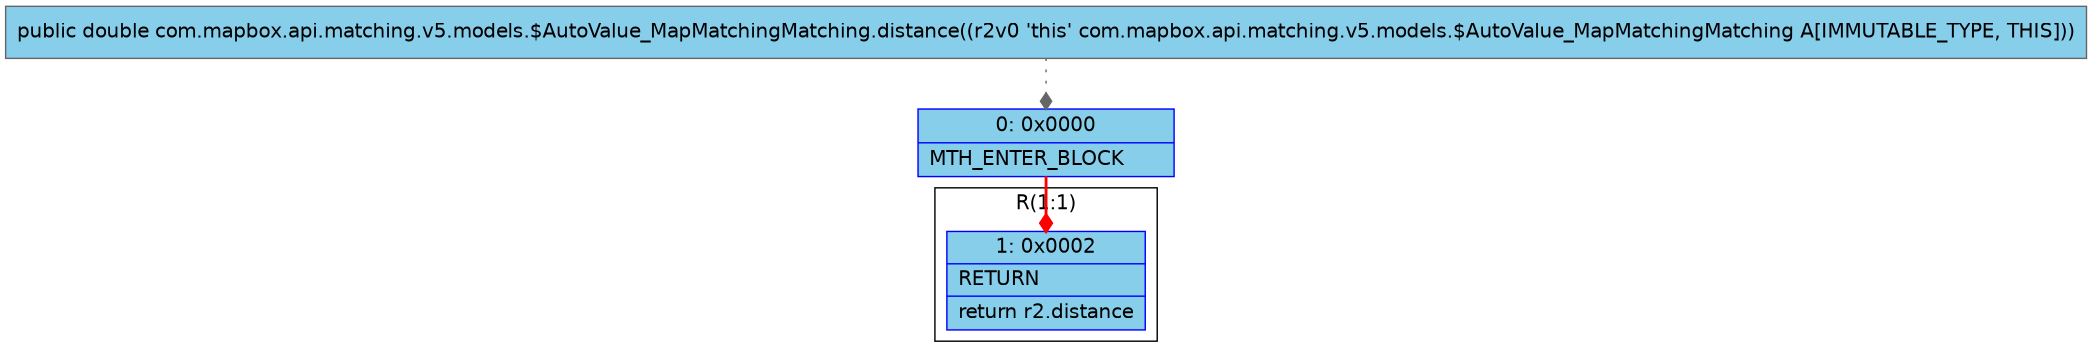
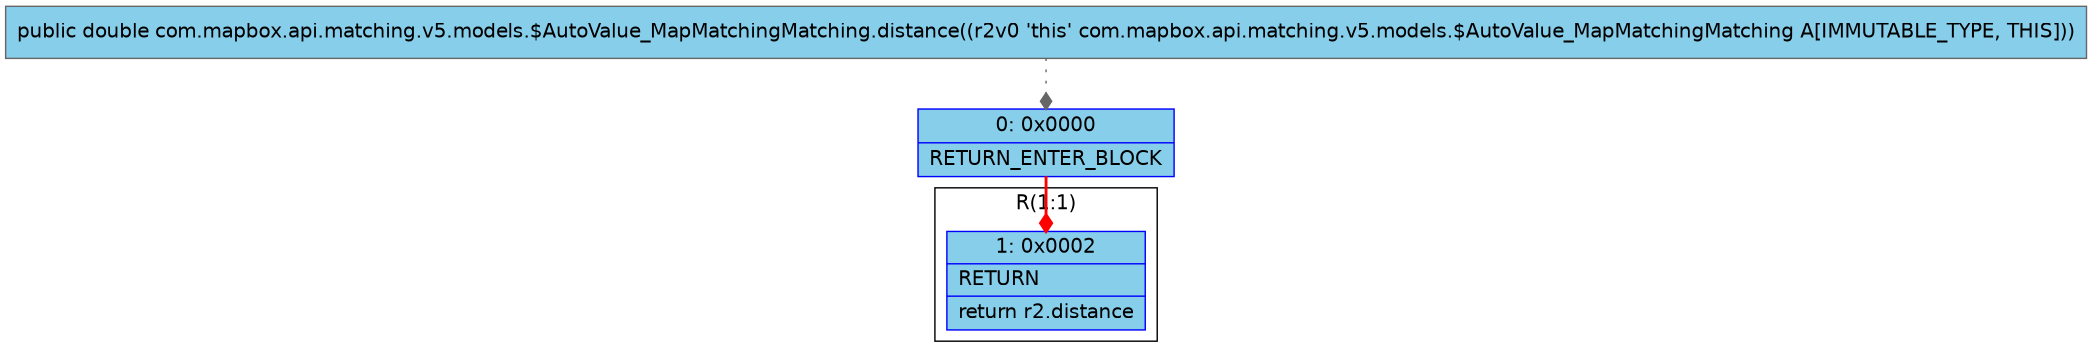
(1027, 159) -> (1046, 159)
